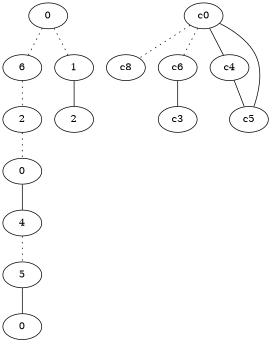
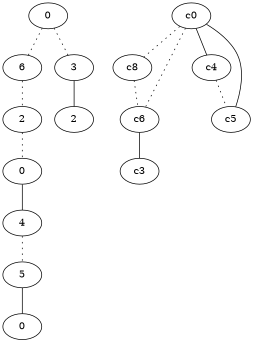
(74, 68) -> (74, 68)
none -> (136, 93)
(239, 93) -> (221, 93)
